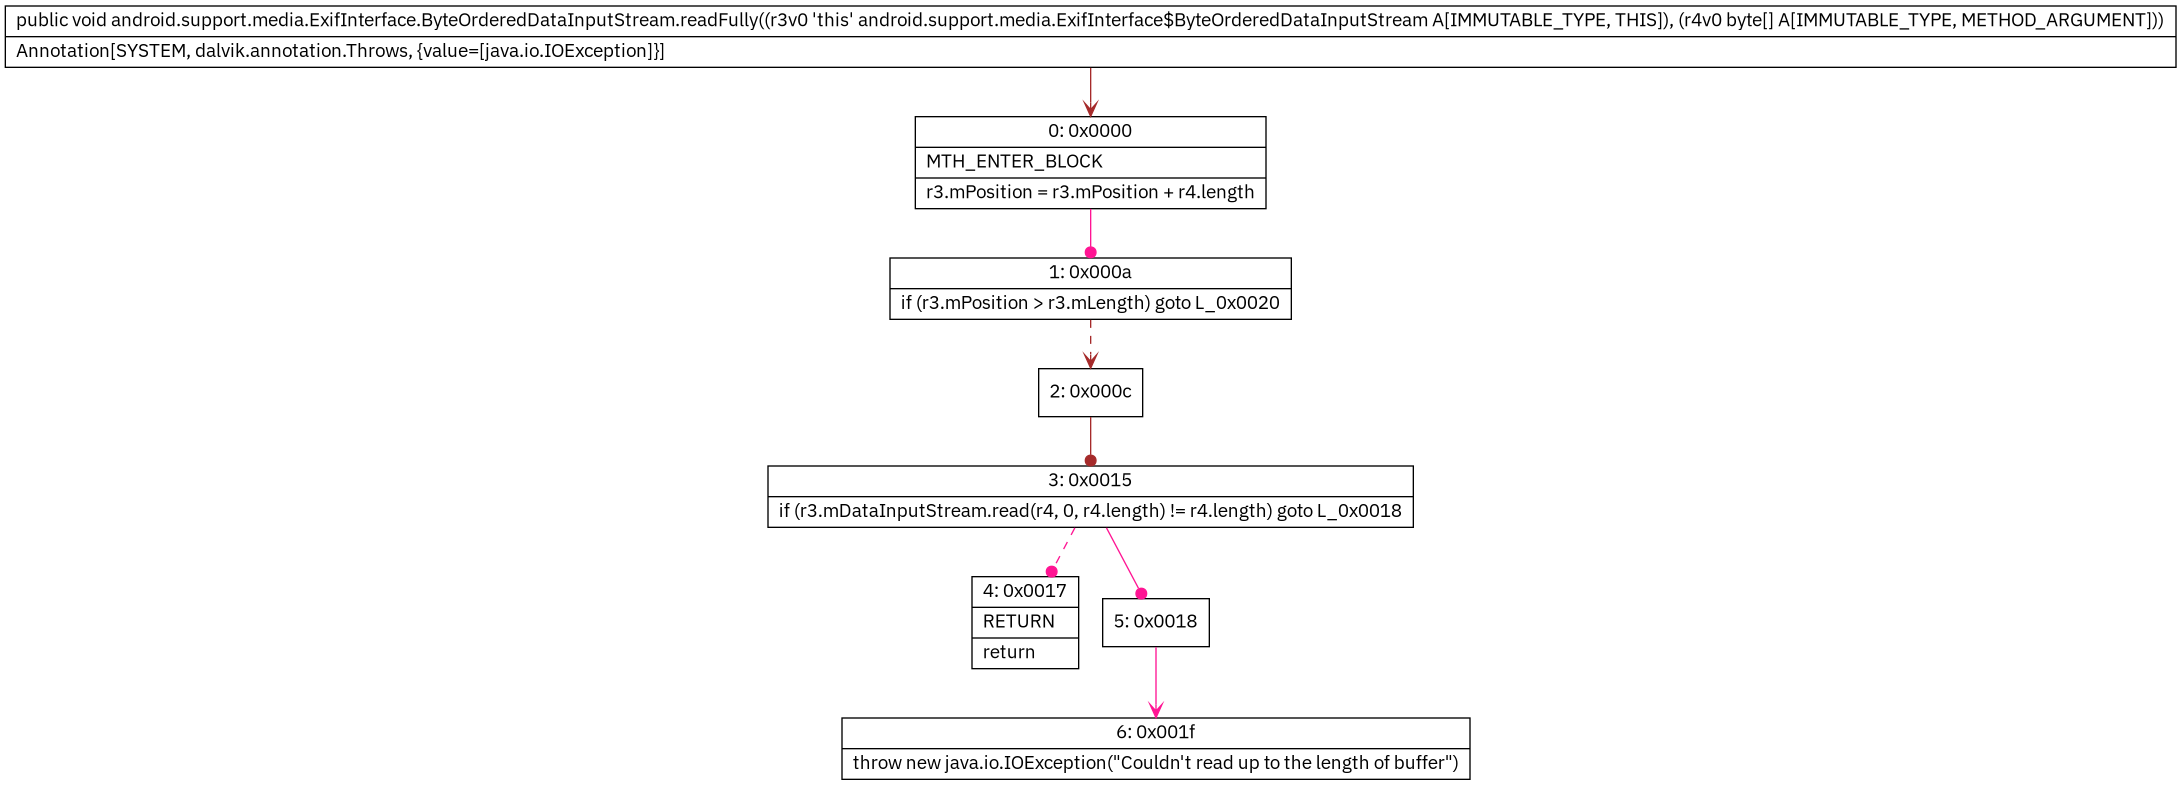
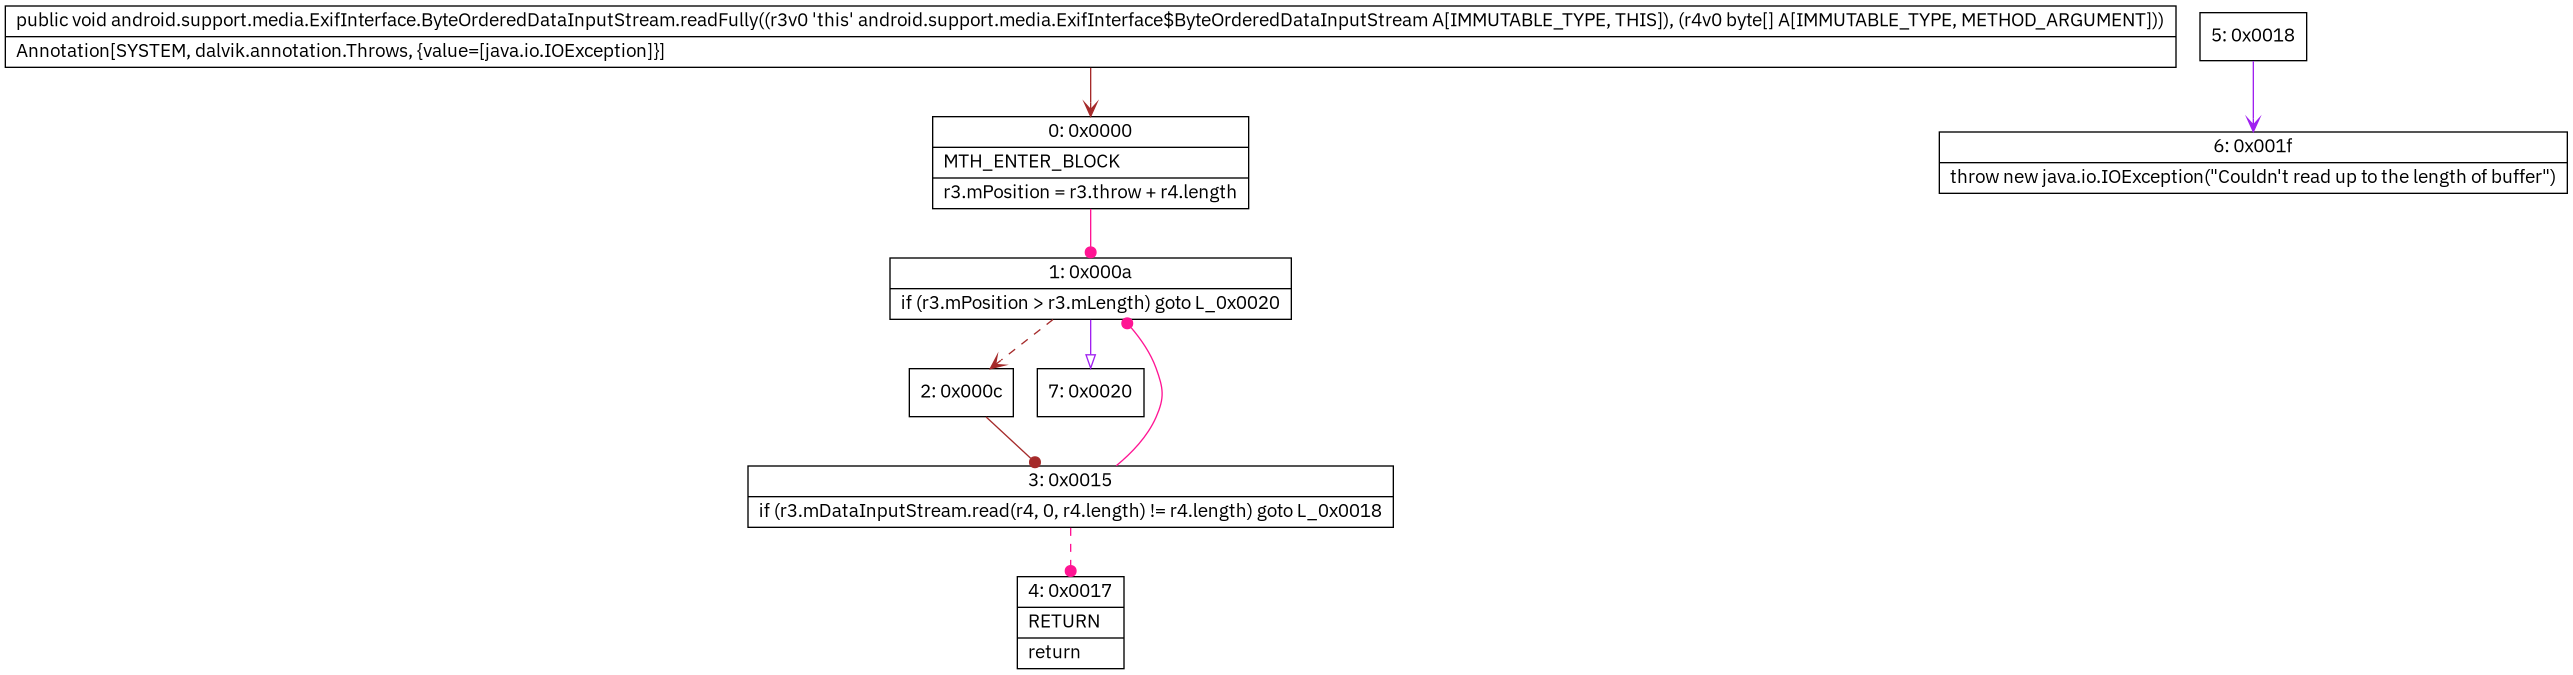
(1091, 193) -> (1091, 193)
none -> (1091, 393)
(1123, 558) -> (1161, 400)
(1156, 676) -> (2253, 90)
